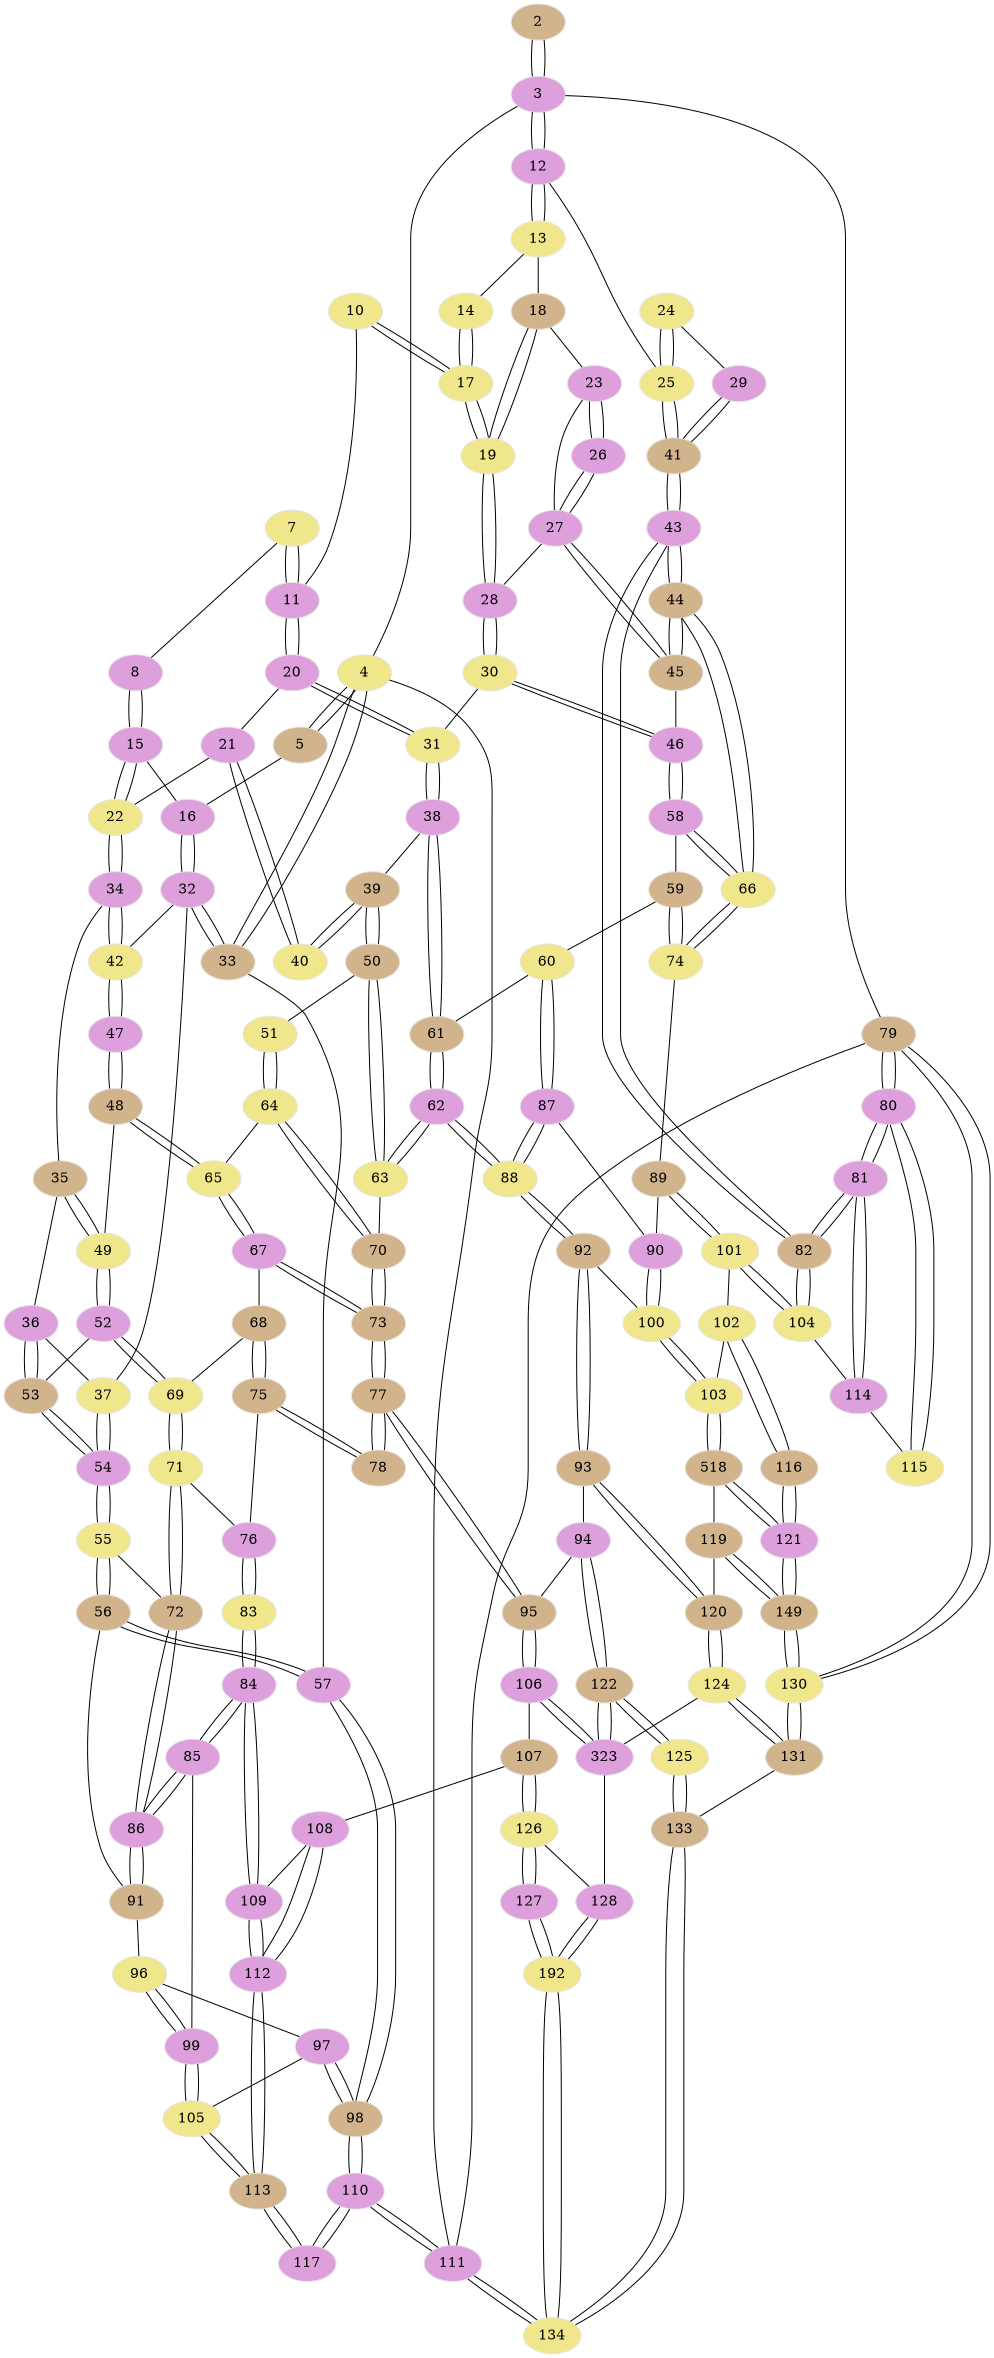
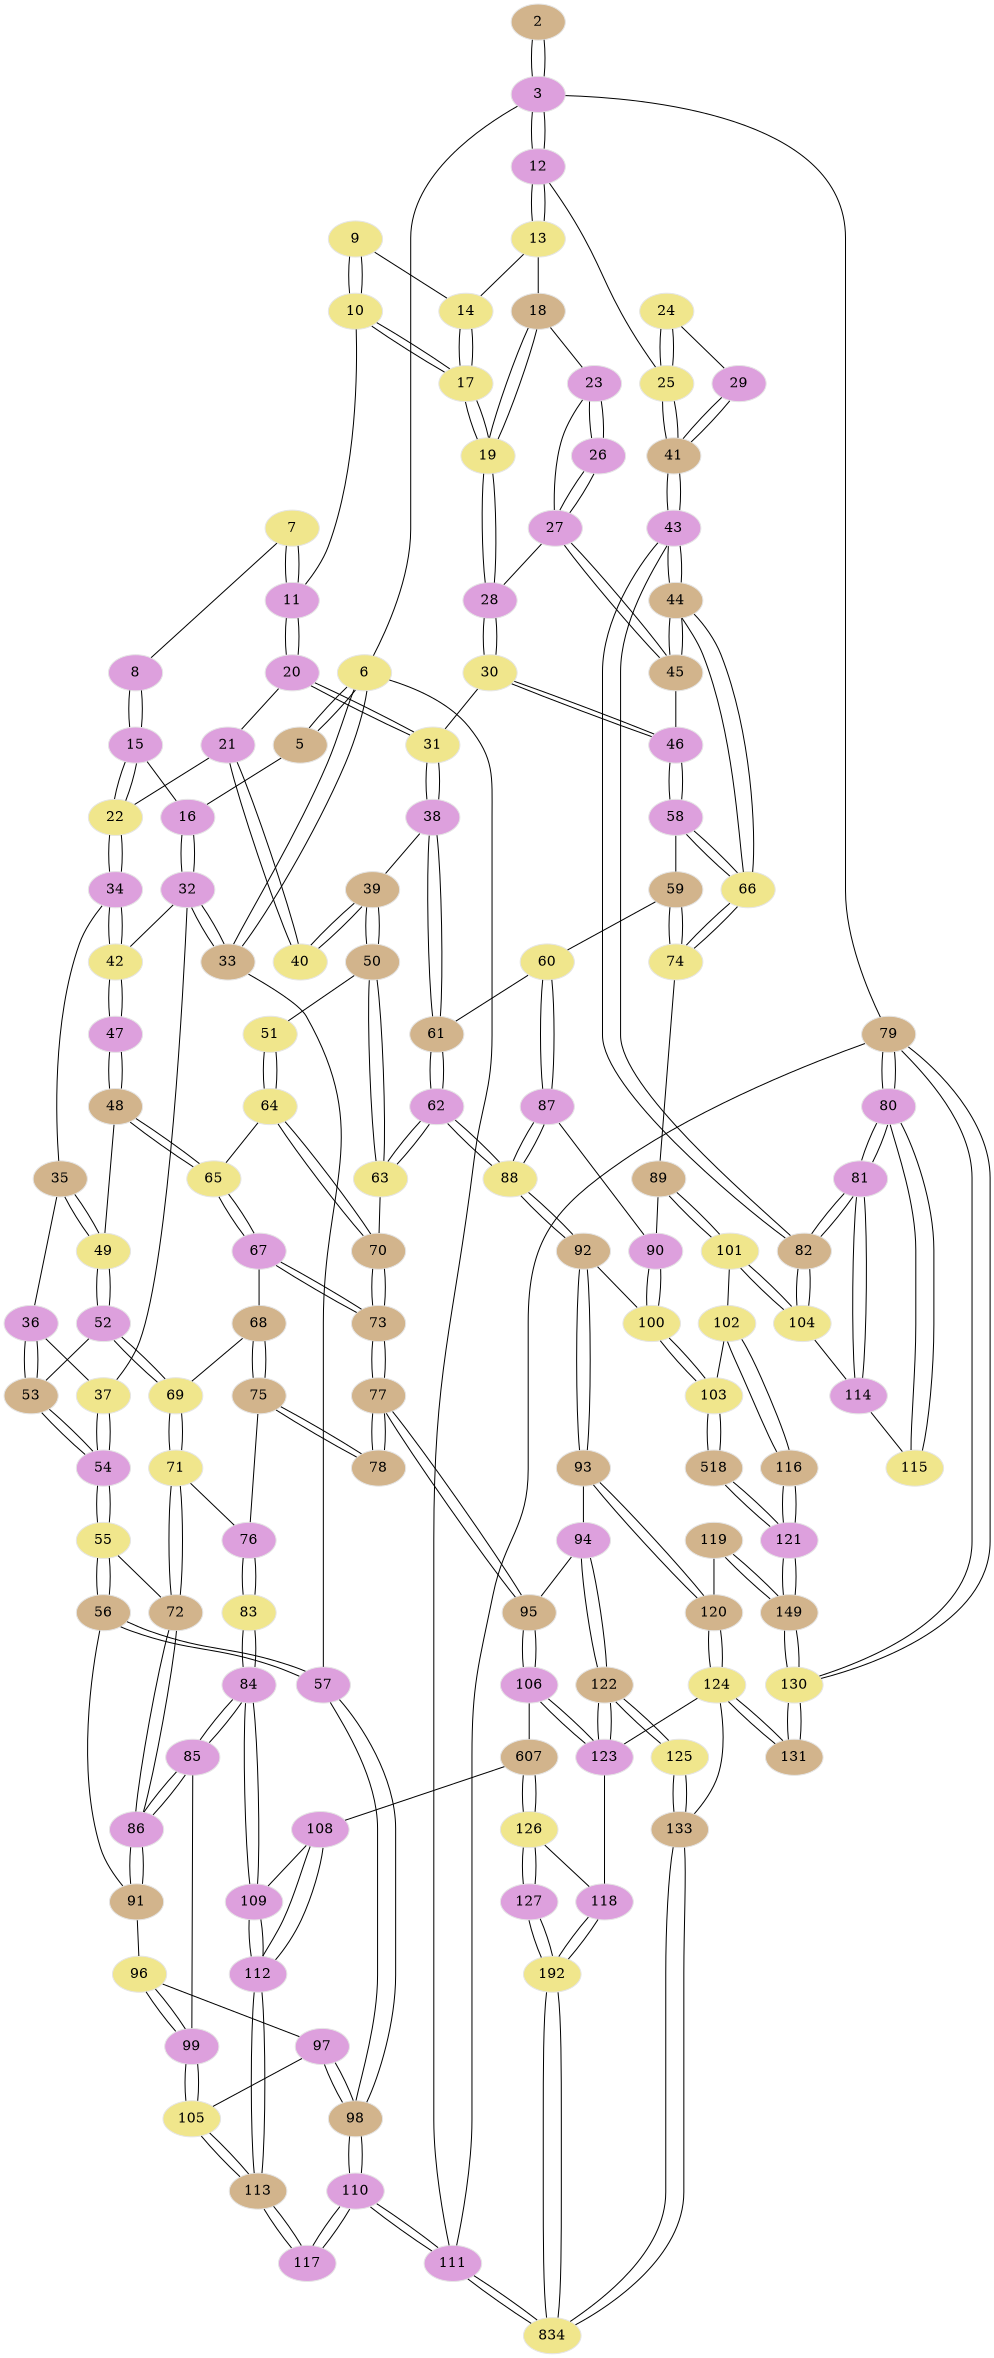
none -> (355, 239)
(365, 673) -> (365, 673)
(714, 1504) -> none
(529, 1757) -> (529, 1757)
(605, 1757) -> (605, 1757)
(737, 1793) -> (721, 1762)
(605, 1902) -> (605, 1902)
(552, 2336) -> (552, 2336)
